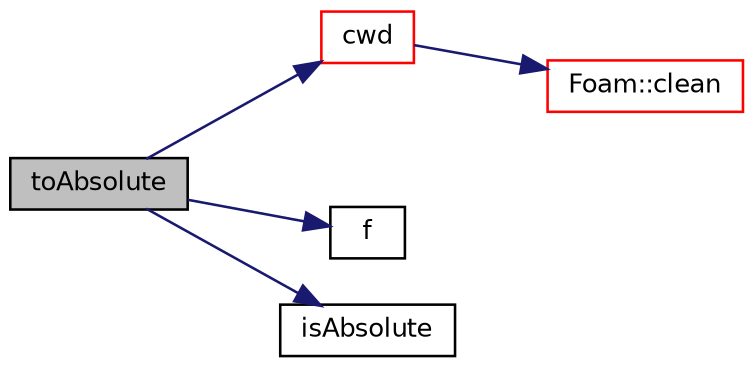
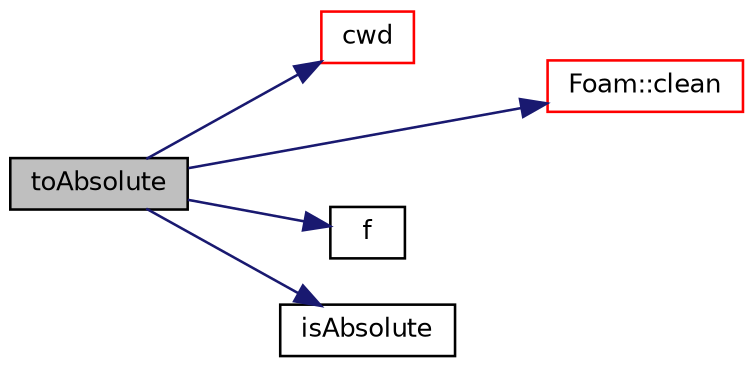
(468, 55) -> (355, 138)
